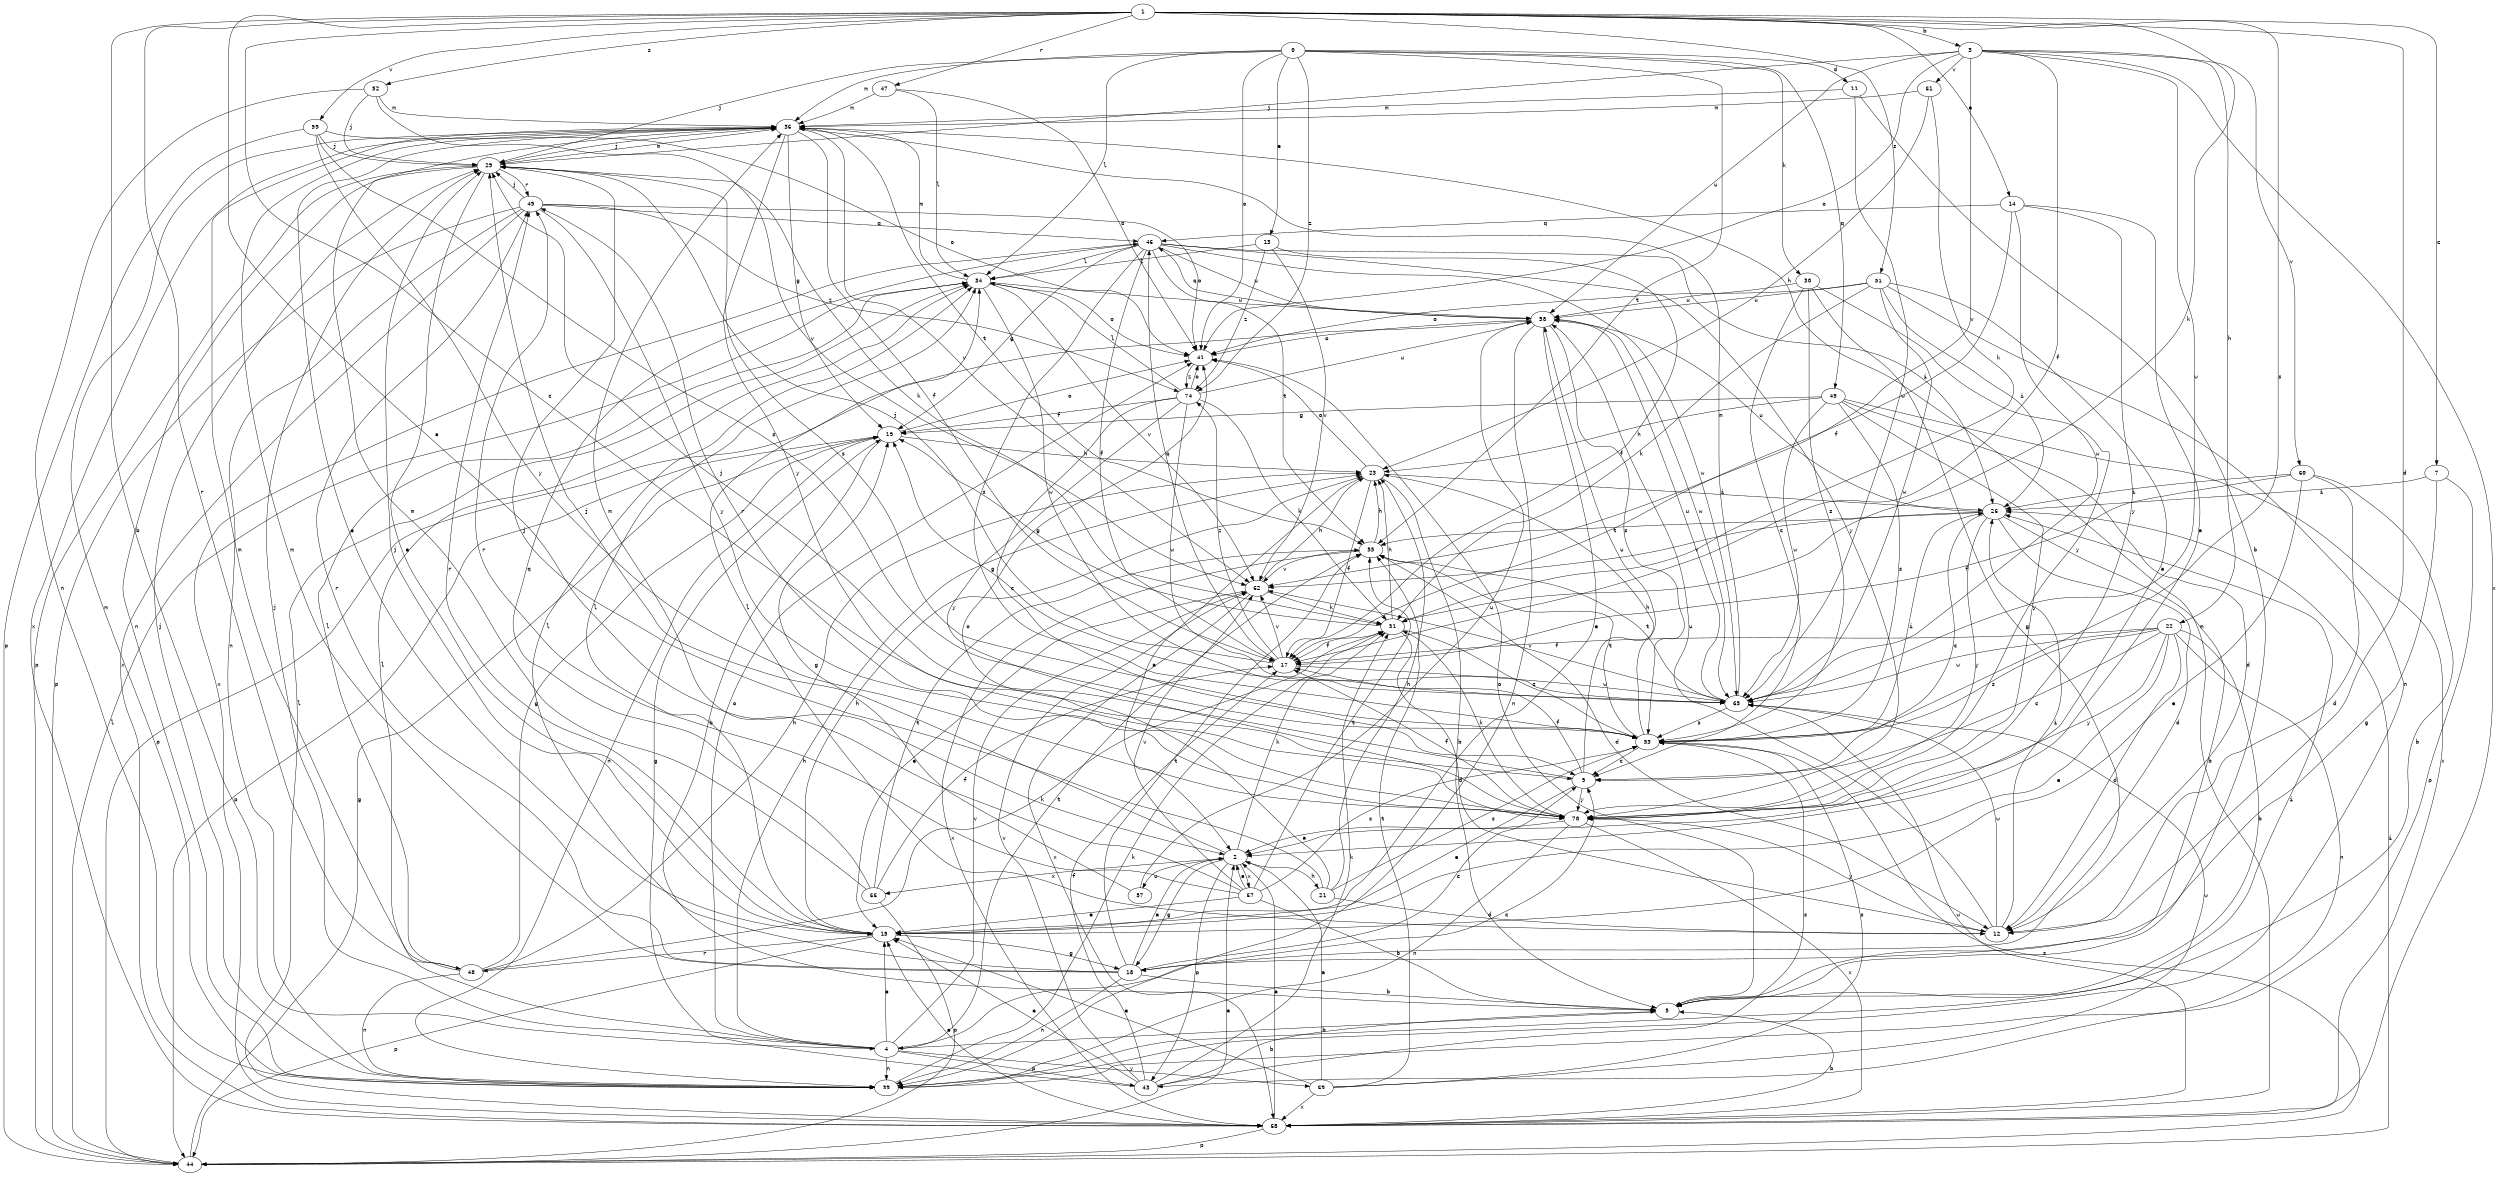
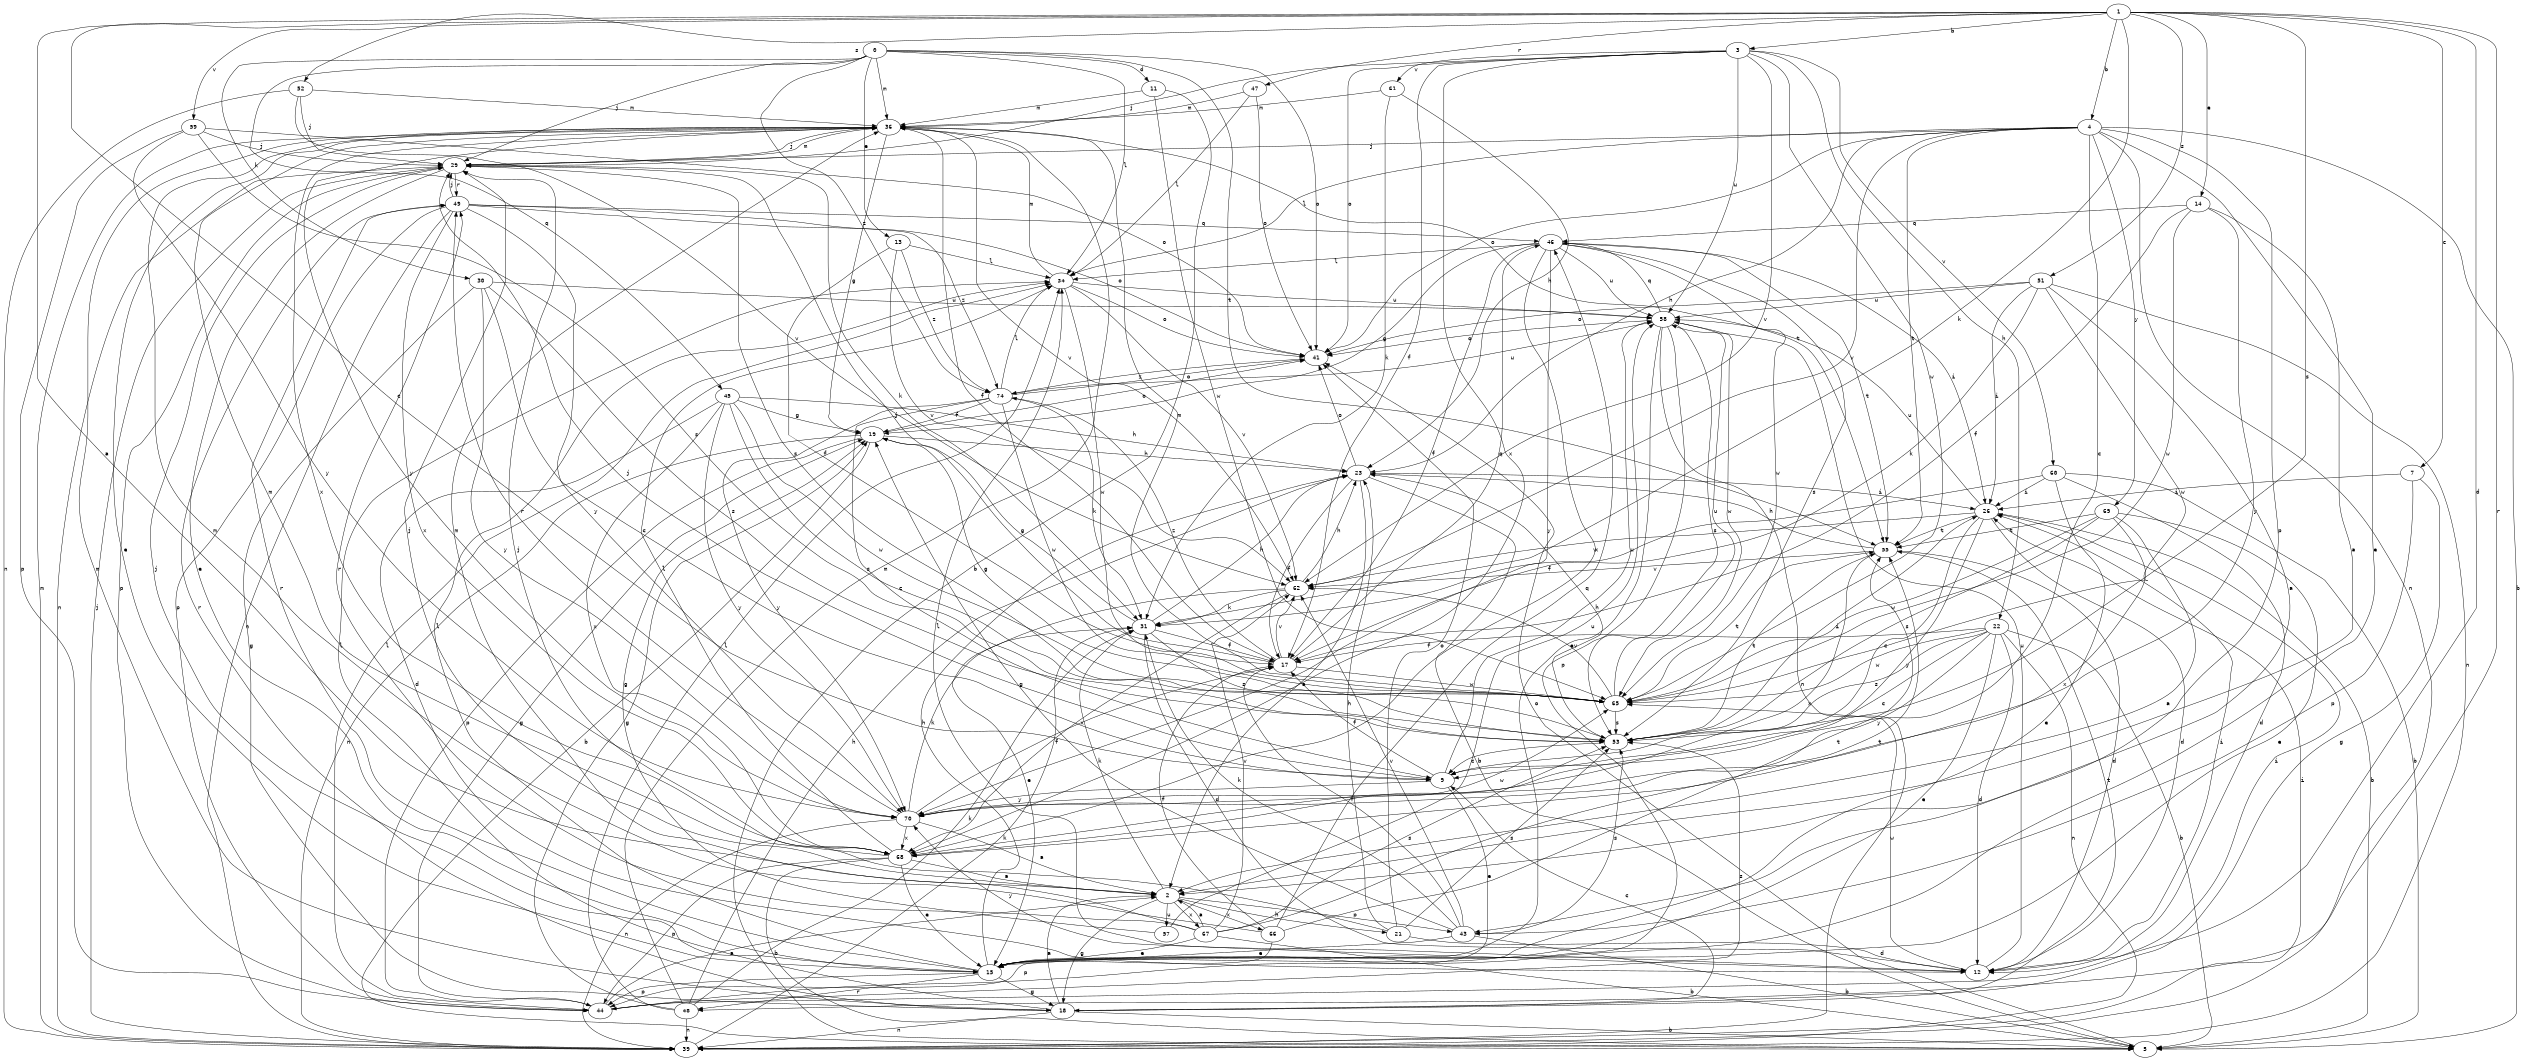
(1279, 1029) -> (2517, 610)
